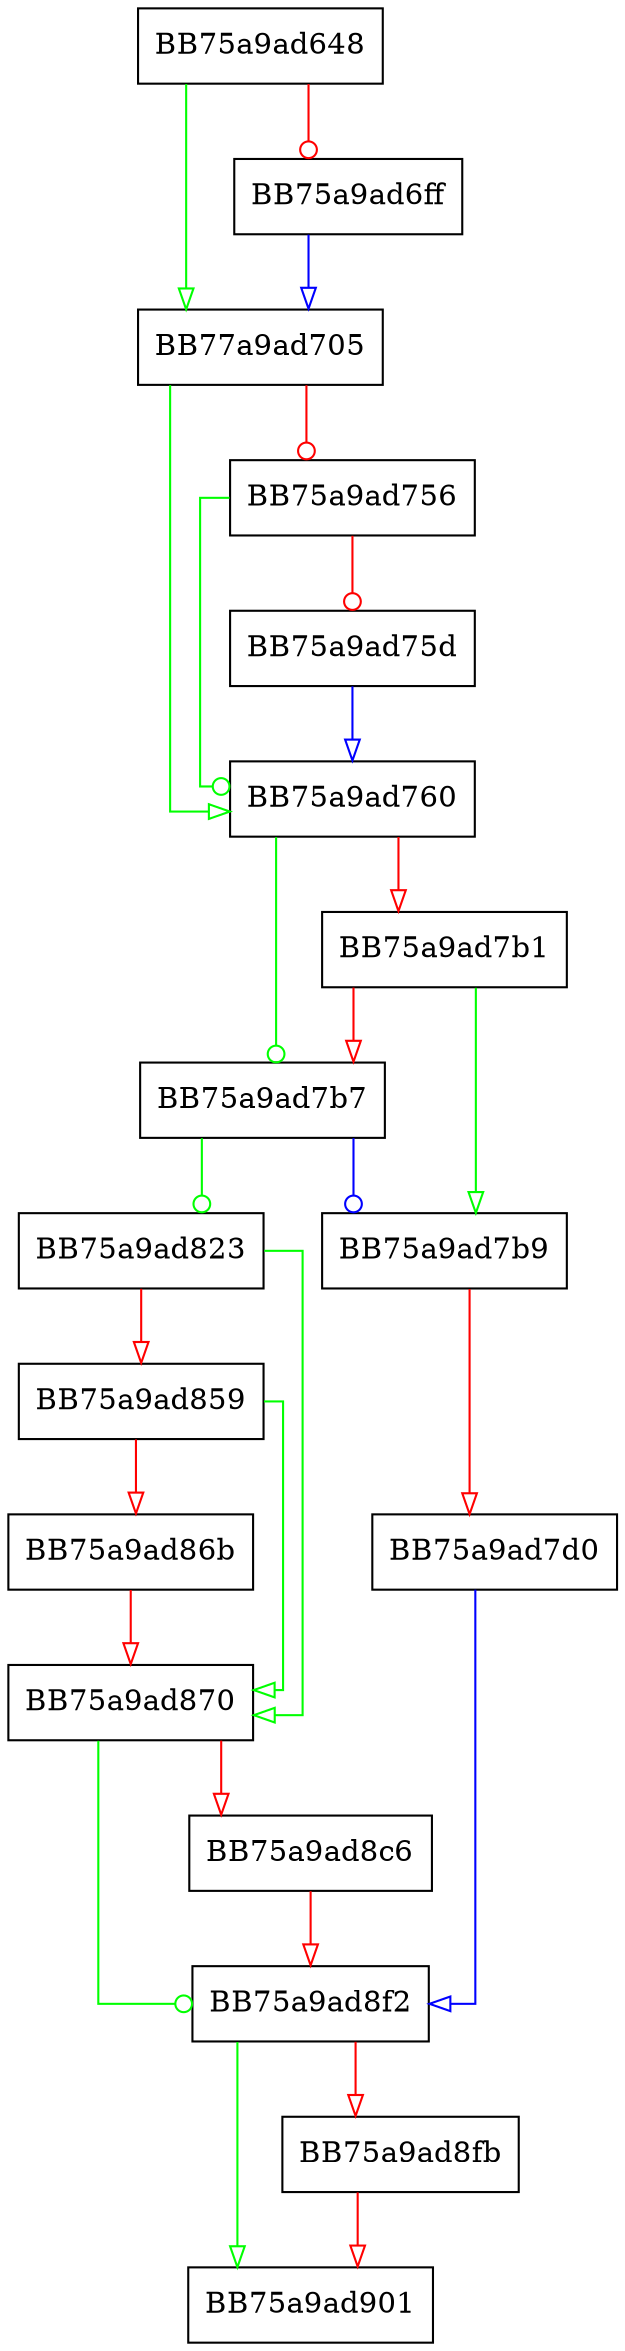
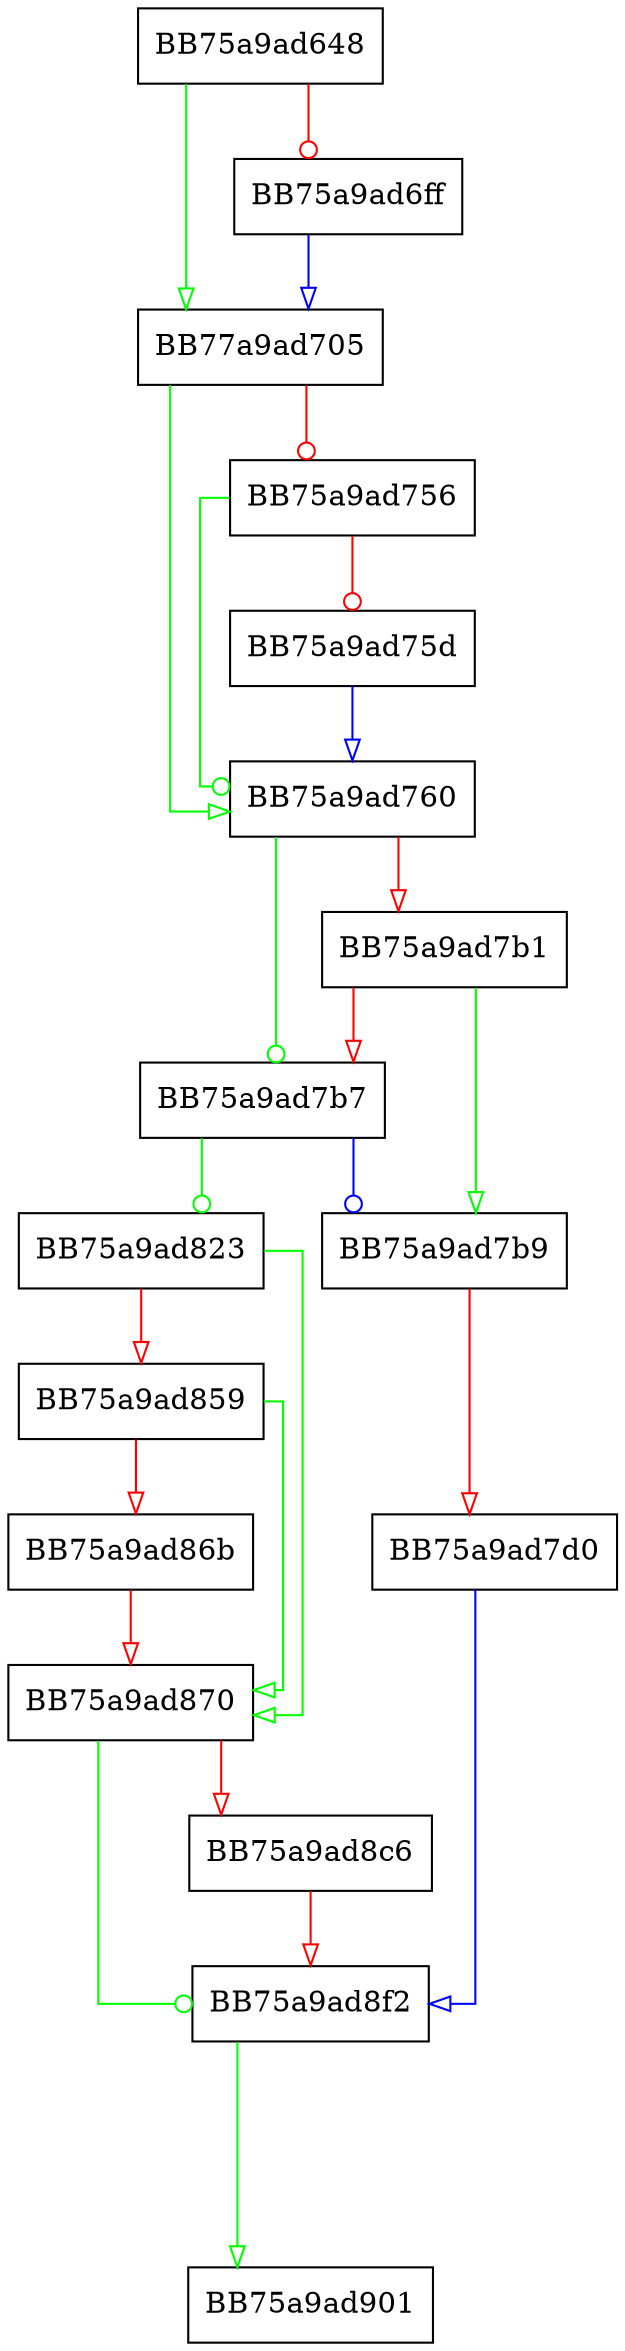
(401, 2154) -> none
